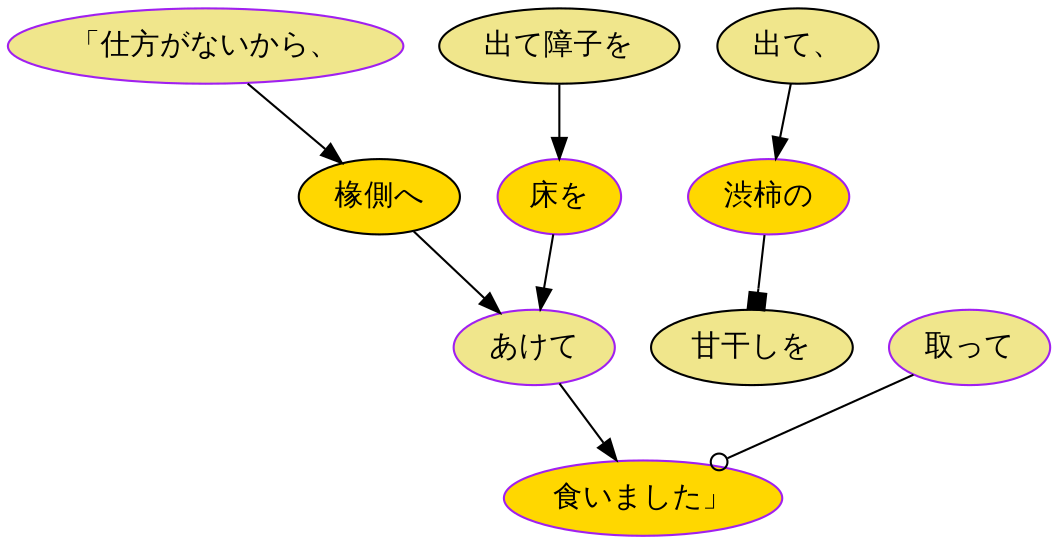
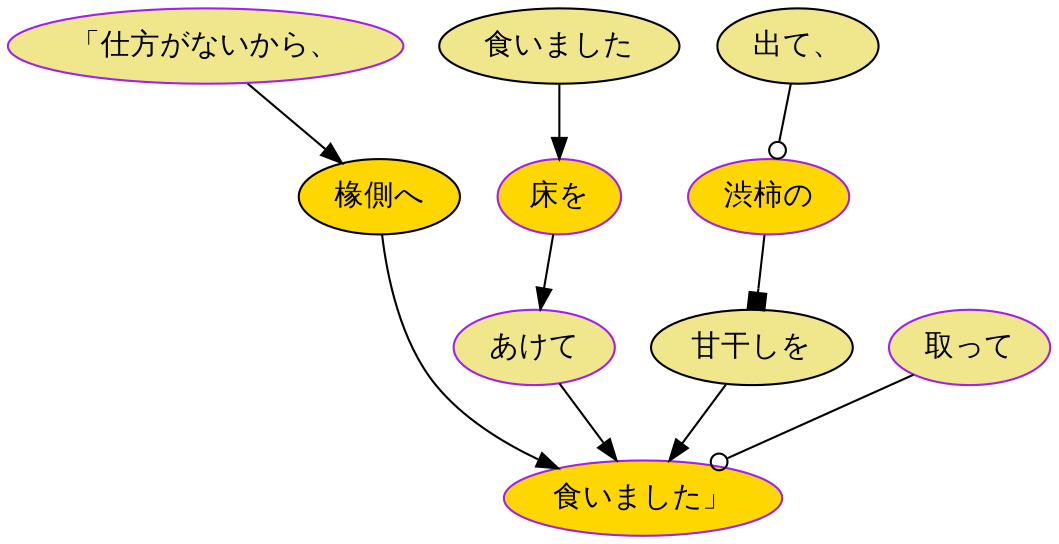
(559, 46) -> (559, 46)
(785, 113) -> (785, 113)
(449, 265) -> (426, 371)
none -> (704, 414)
